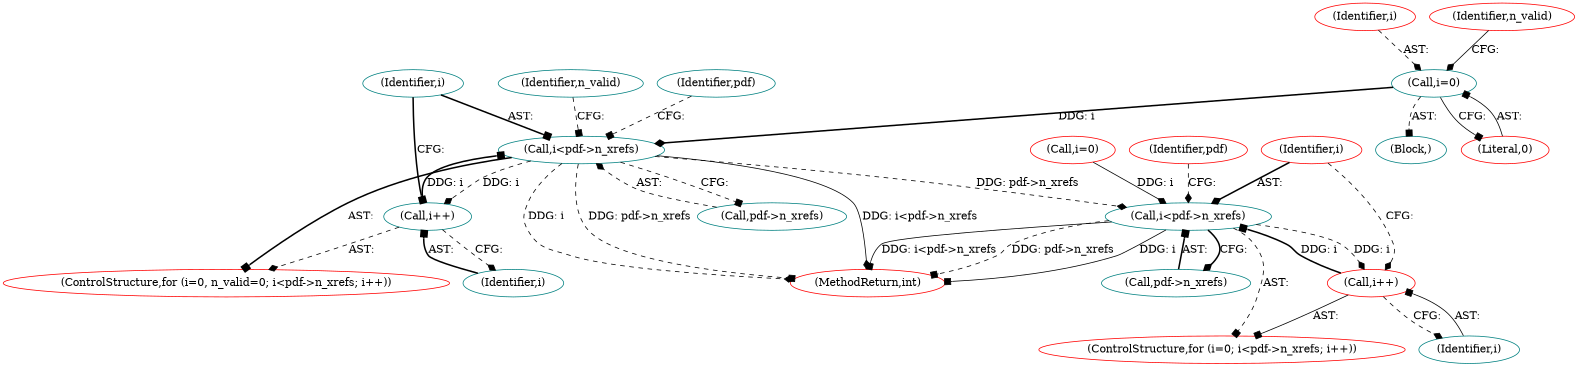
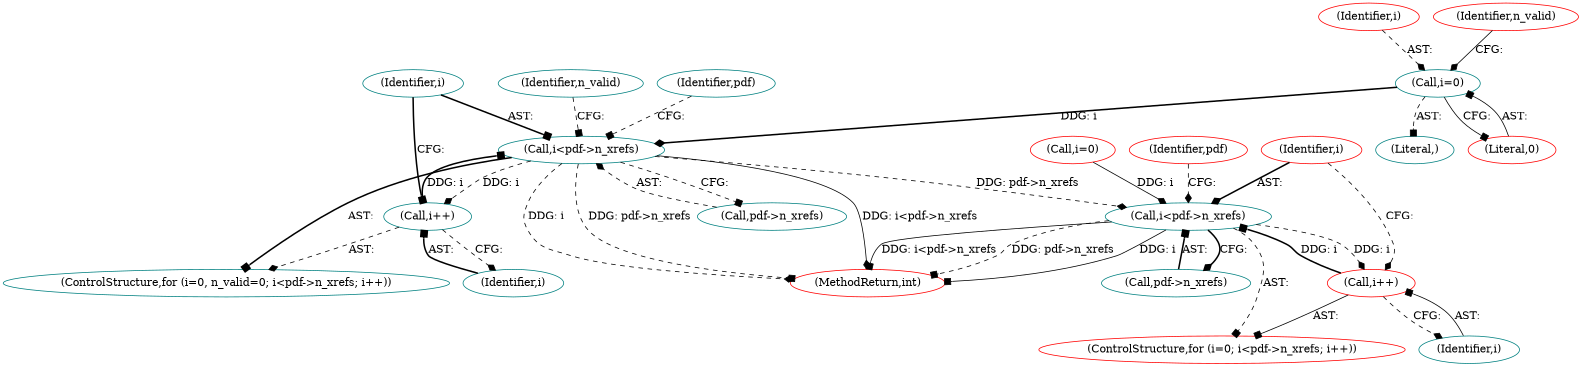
(1411, 150) -> (1415, 150)
(226, 283) -> (226, 283)
